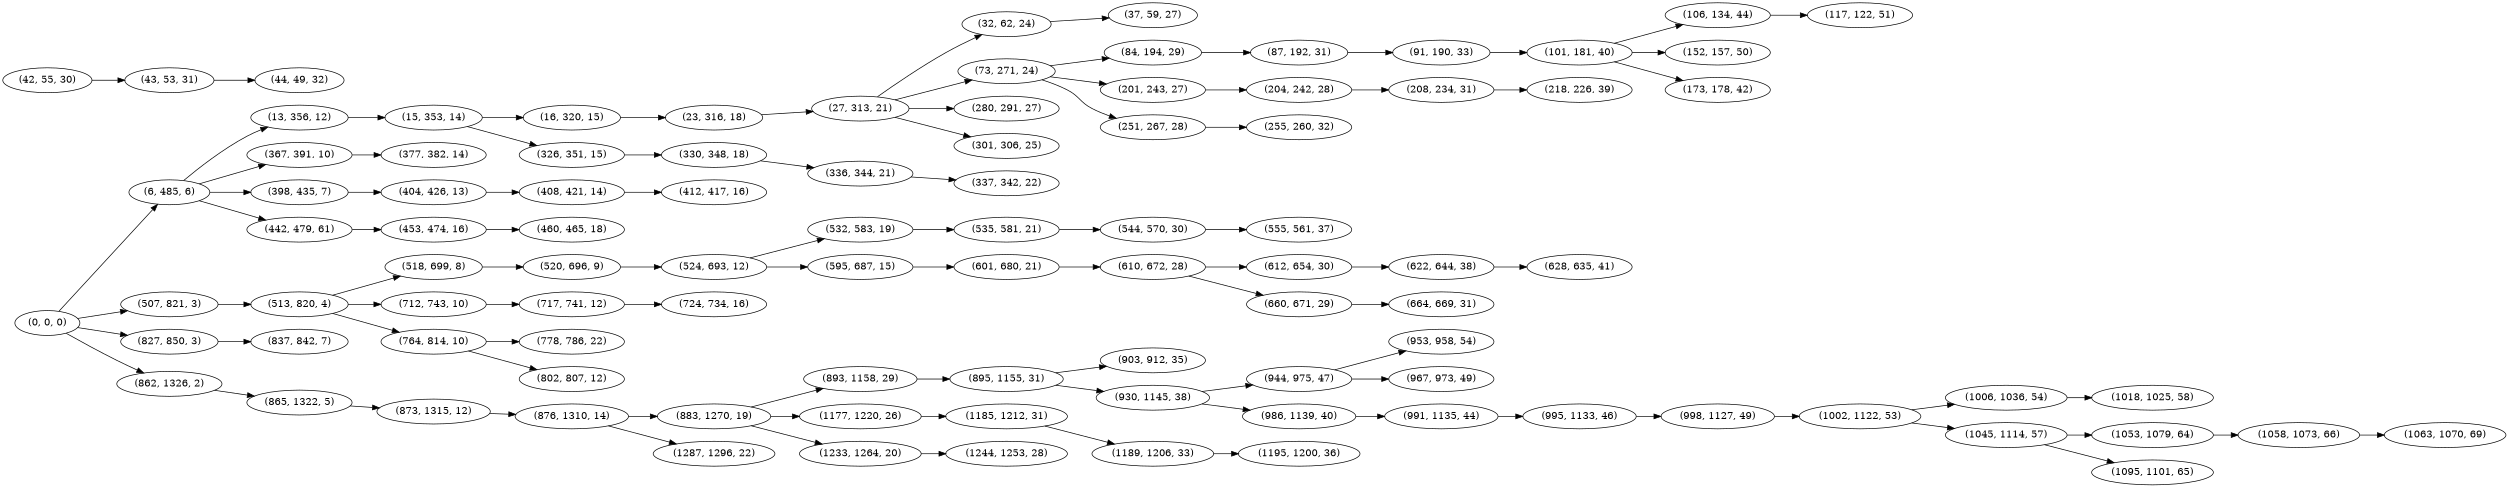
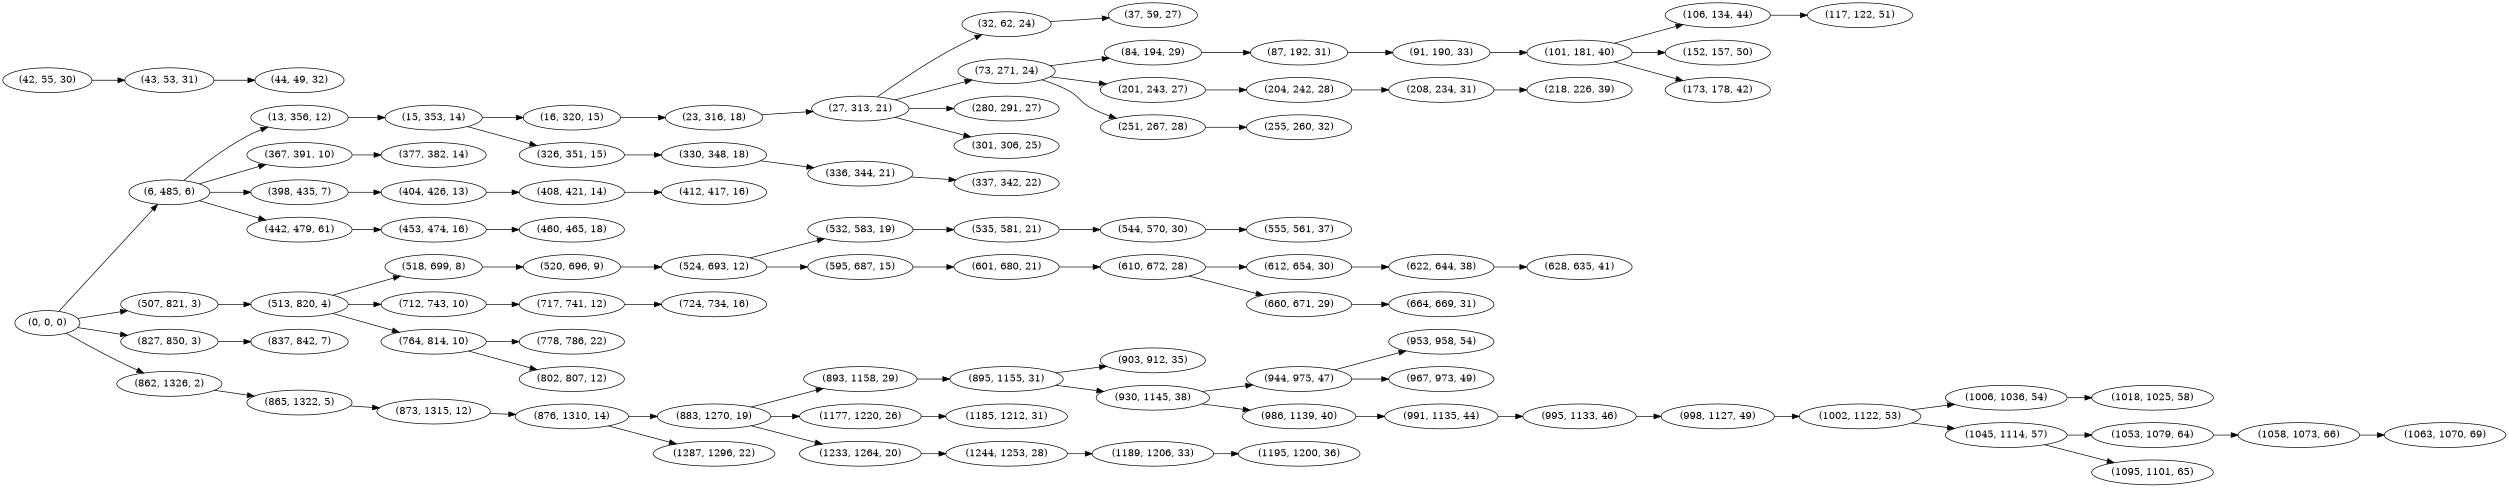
(1076, 434) -> (1076, 454)
